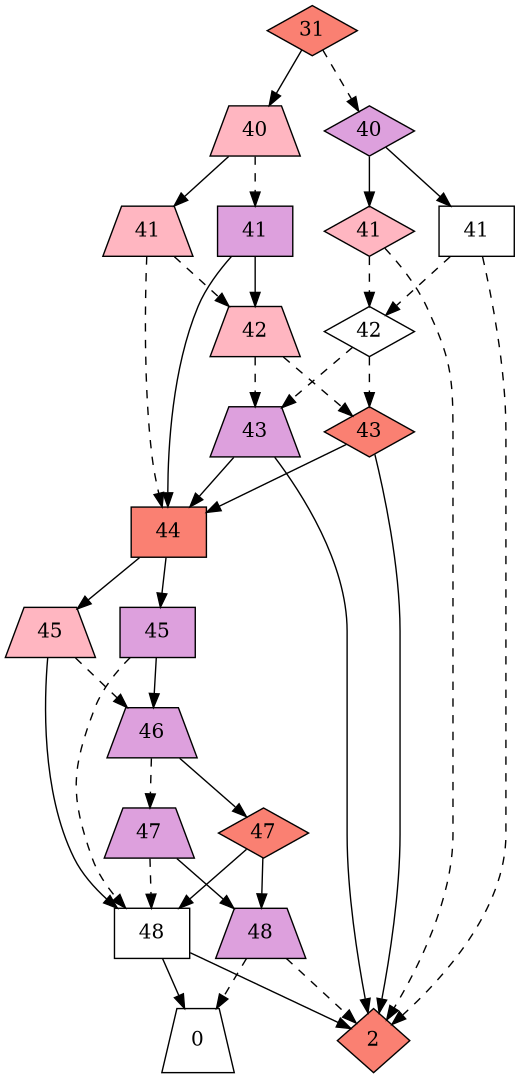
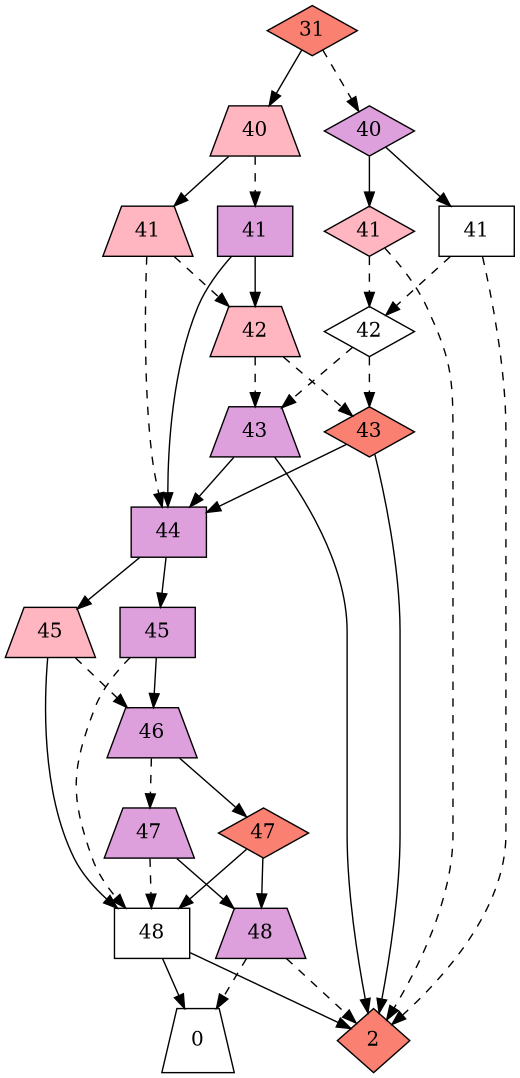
(169, 532) -> (169, 532)
